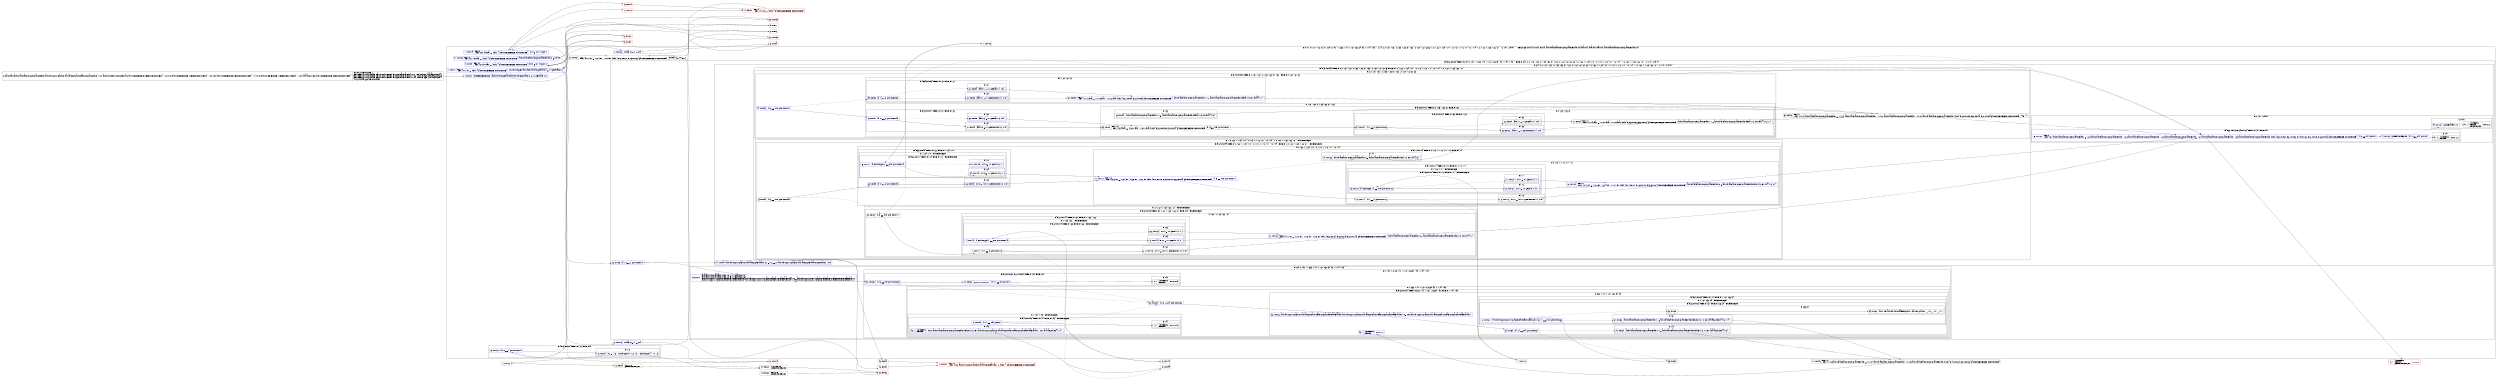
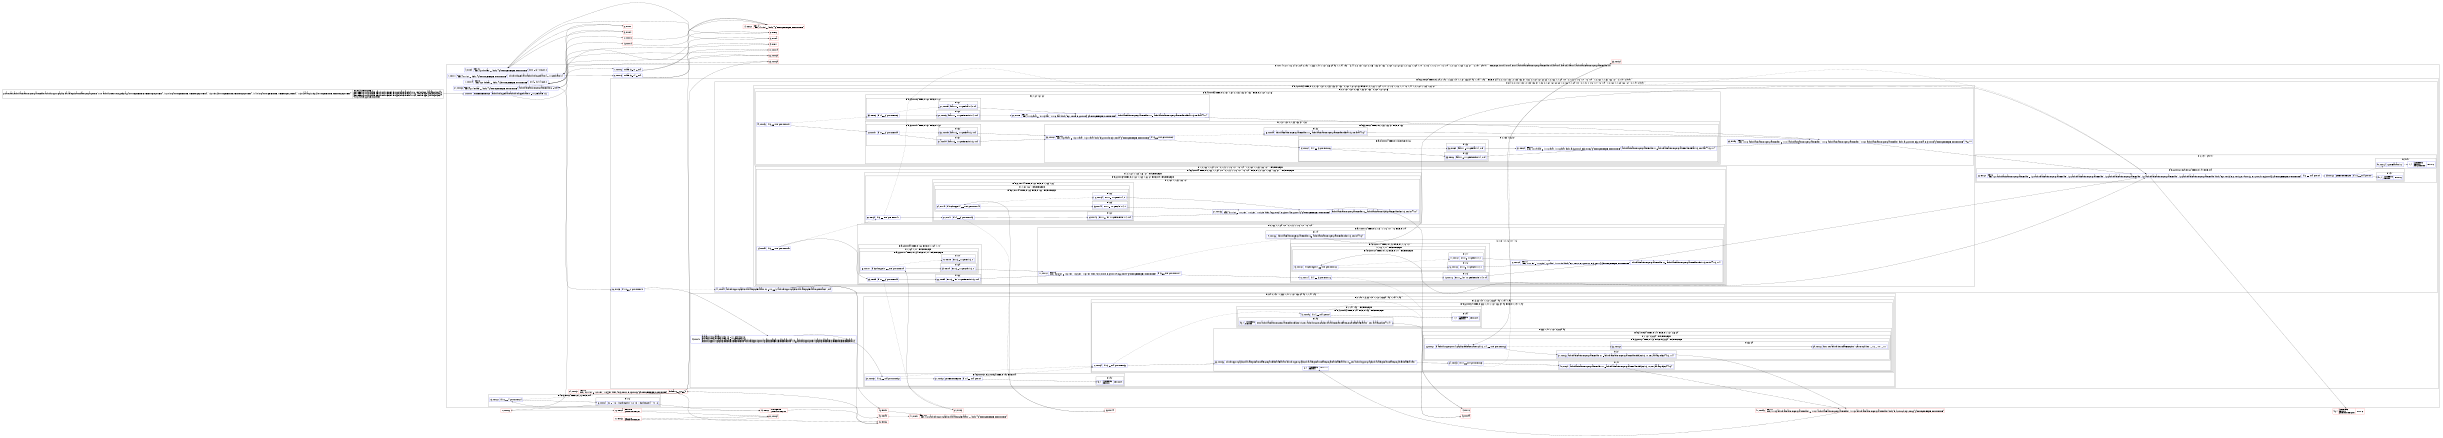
(1264, 142) -> (1219, 135)
(1079, 318) -> (1201, 320)
none -> (774, 416)
